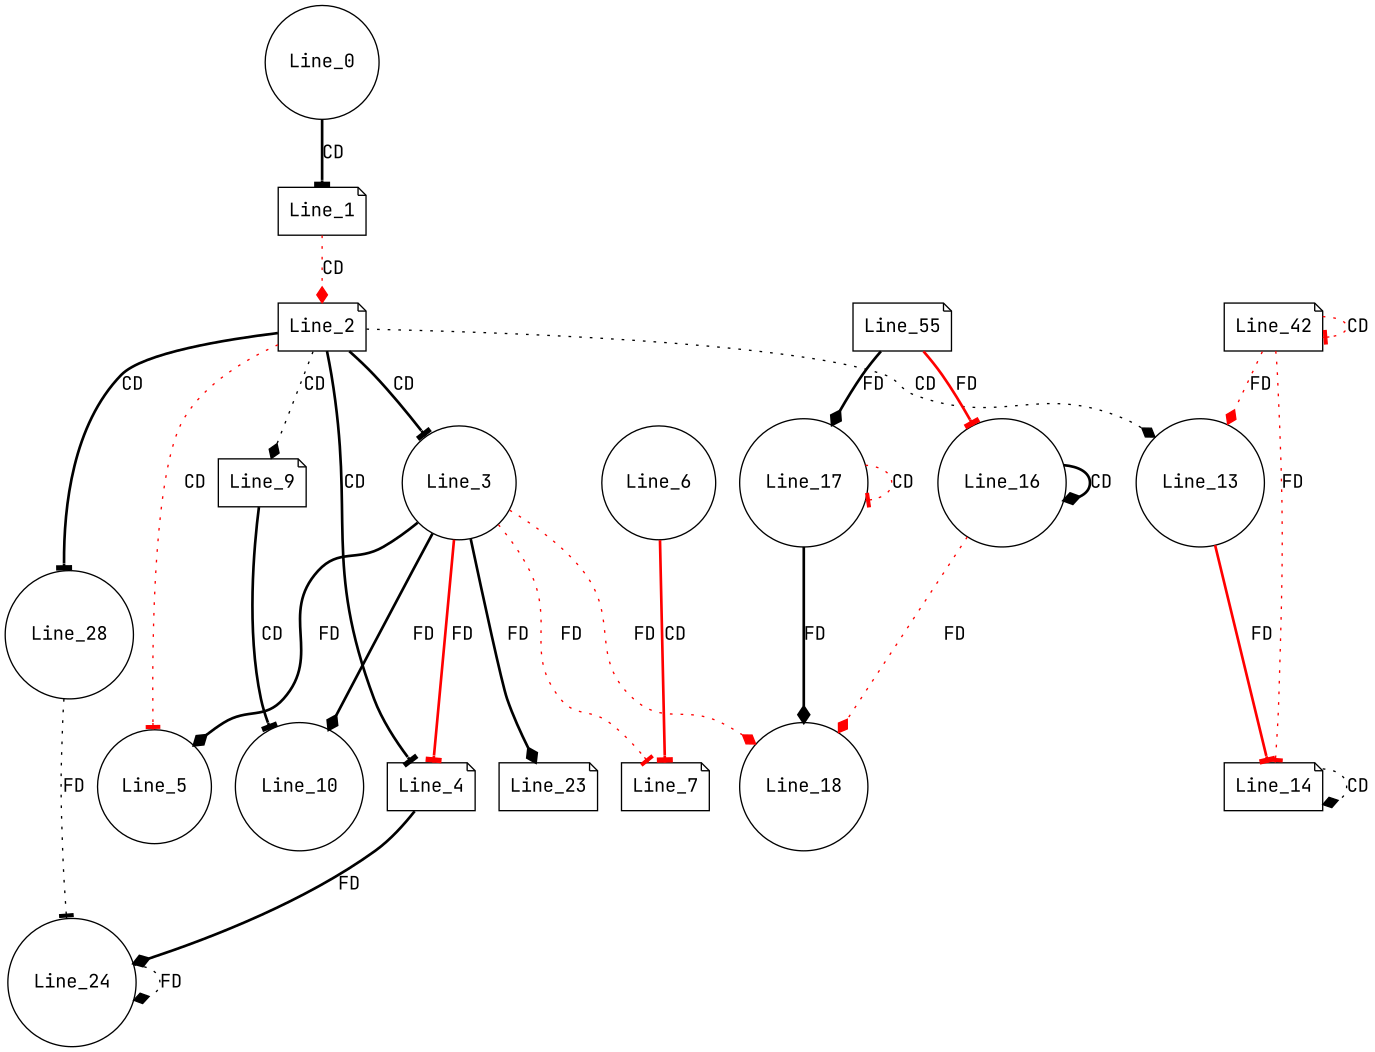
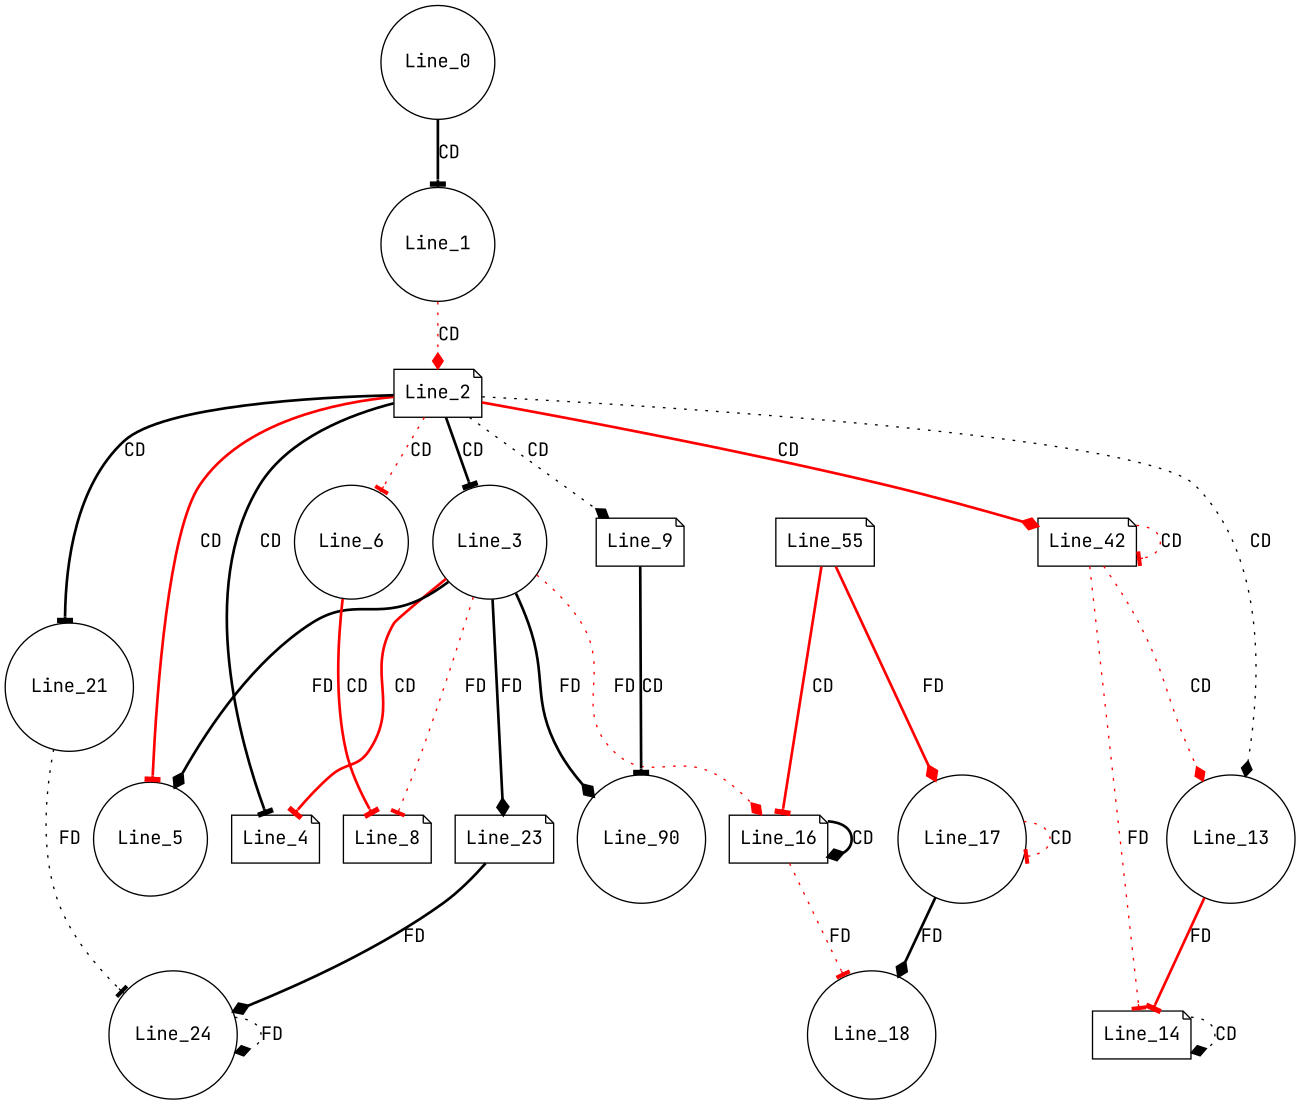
(322, 211) -> (438, 244)
(859, 380) -> (882, 666)
(967, 385) -> (823, 687)
(1261, 385) -> (1201, 687)
none -> (404, 452)
none -> (754, 455)
(1002, 483) -> (779, 839)
(161, 508) -> (185, 520)
(907, 628) -> (815, 917)
(69, 635) -> (69, 687)
(463, 635) -> (405, 687)
(607, 647) -> (600, 731)
(300, 787) -> (641, 839)
(665, 787) -> (387, 839)
(291, 901) -> (374, 946)
